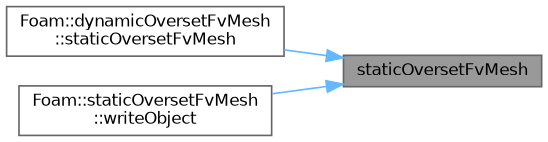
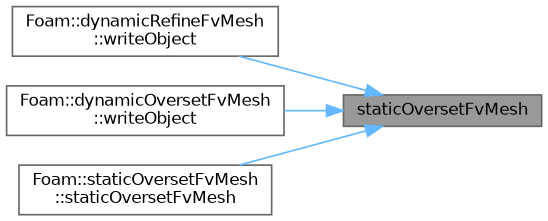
(145, 31) -> (145, 111)
none -> (145, 31)
(145, 111) -> (145, 190)
